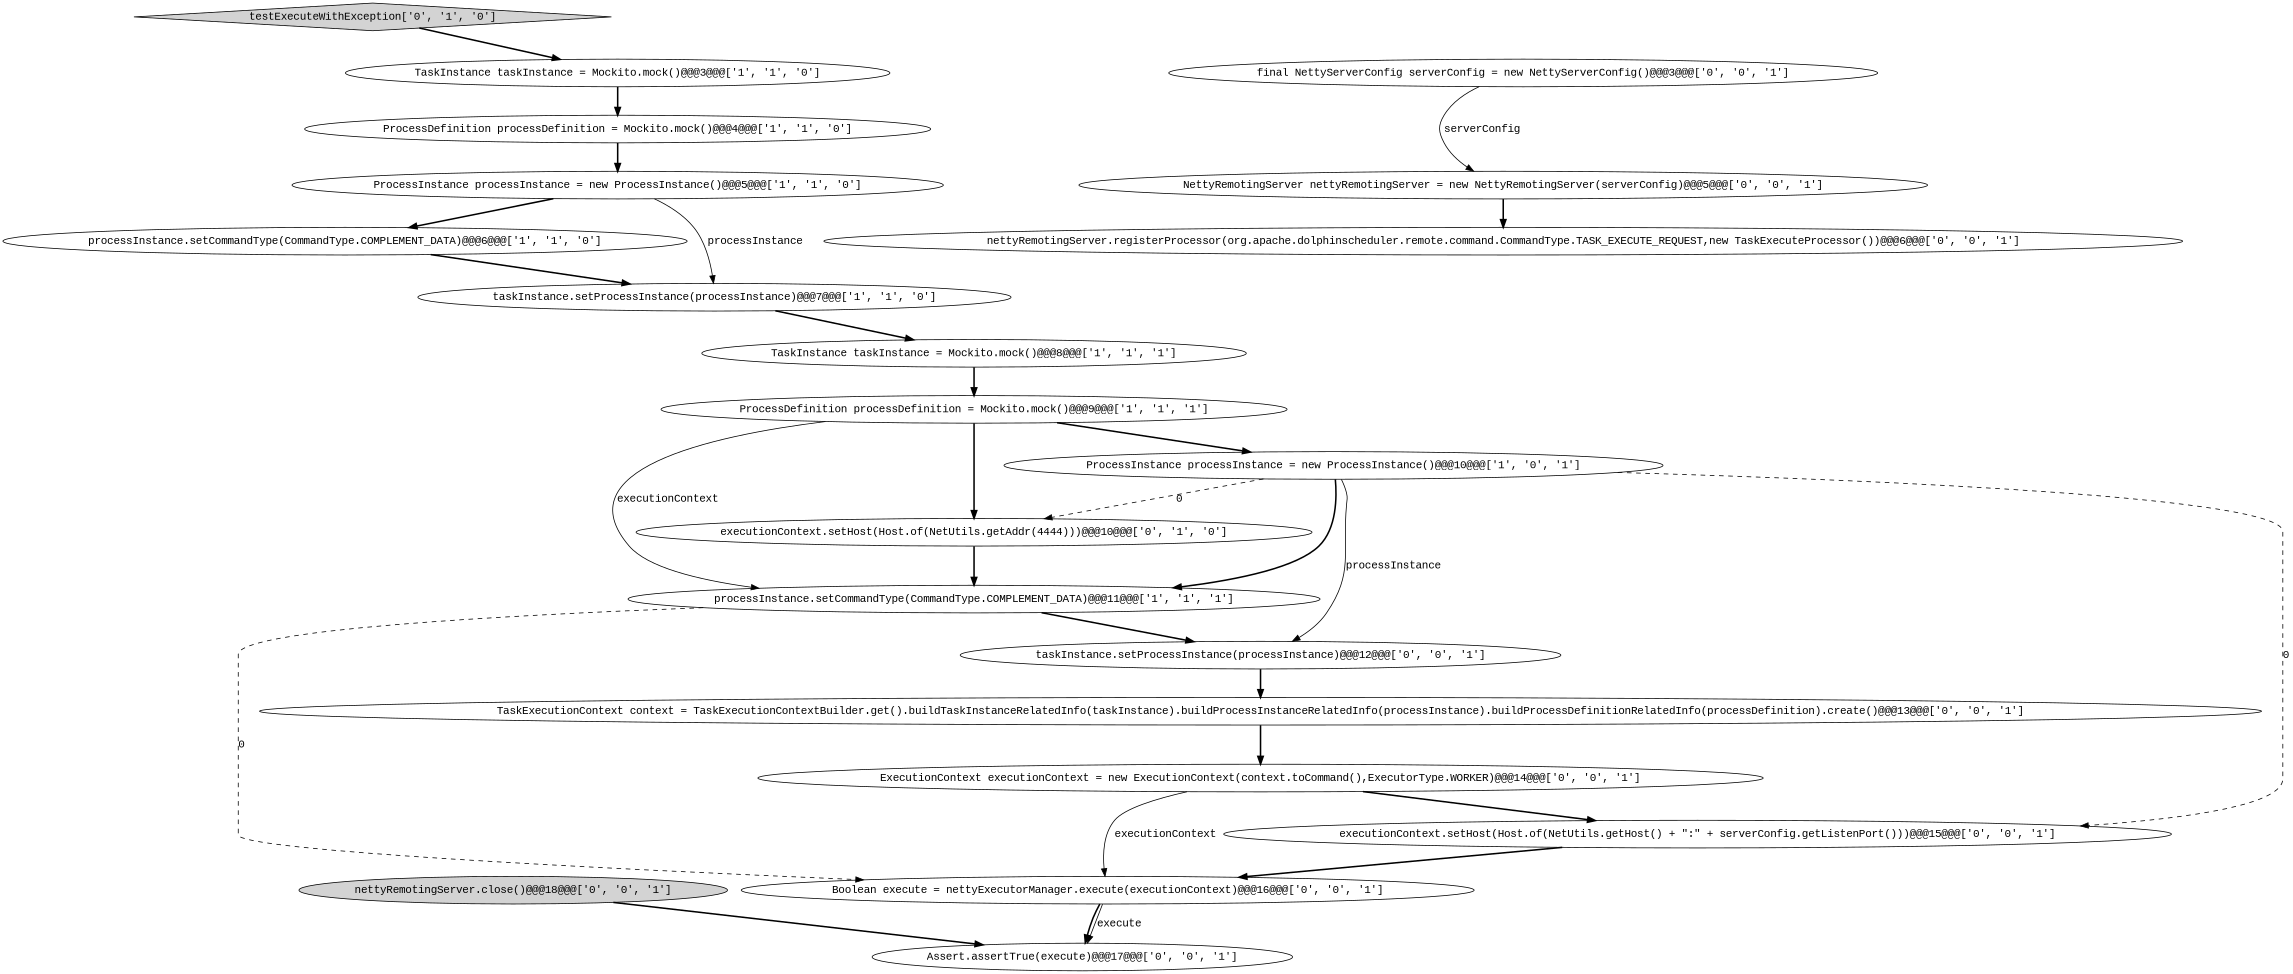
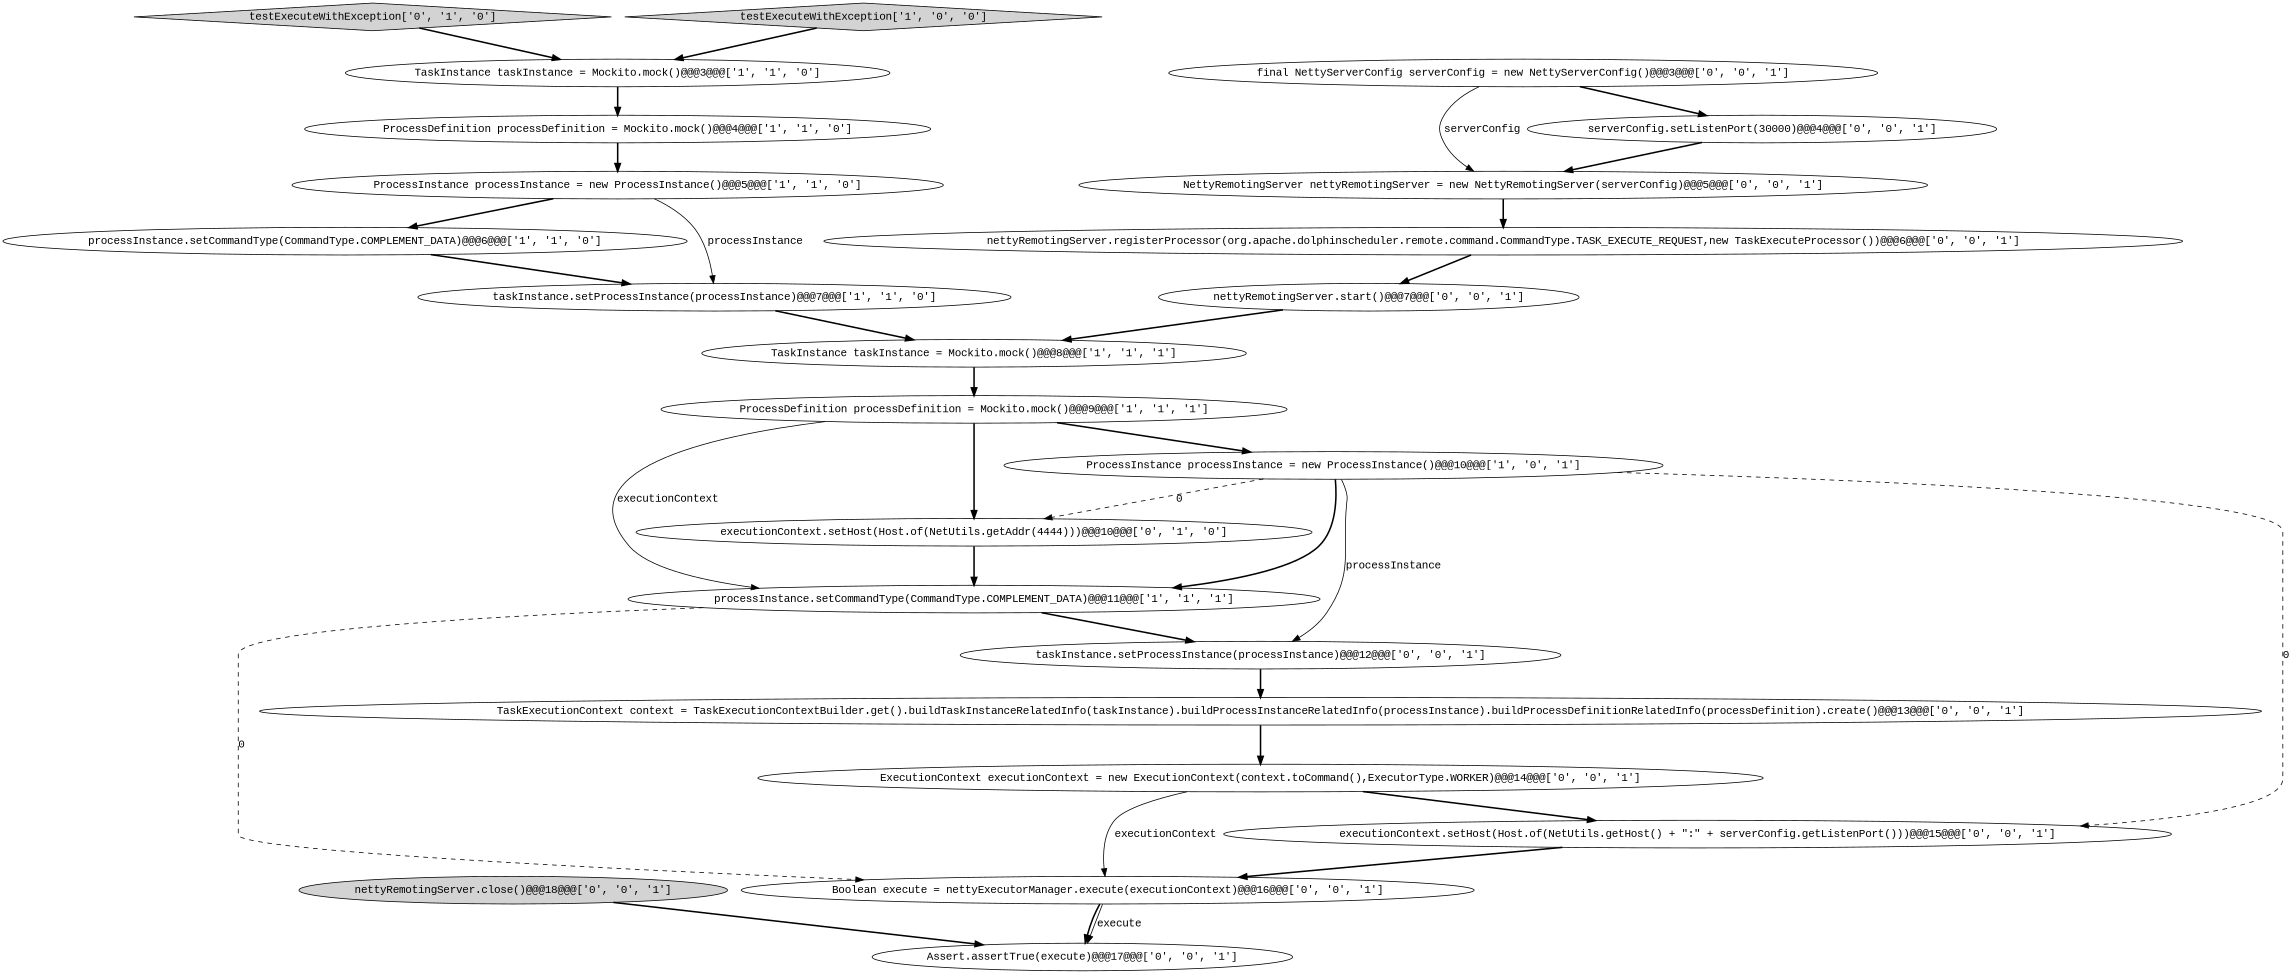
none -> (863, 17)
none -> (1762, 129)
none -> (1369, 297)
